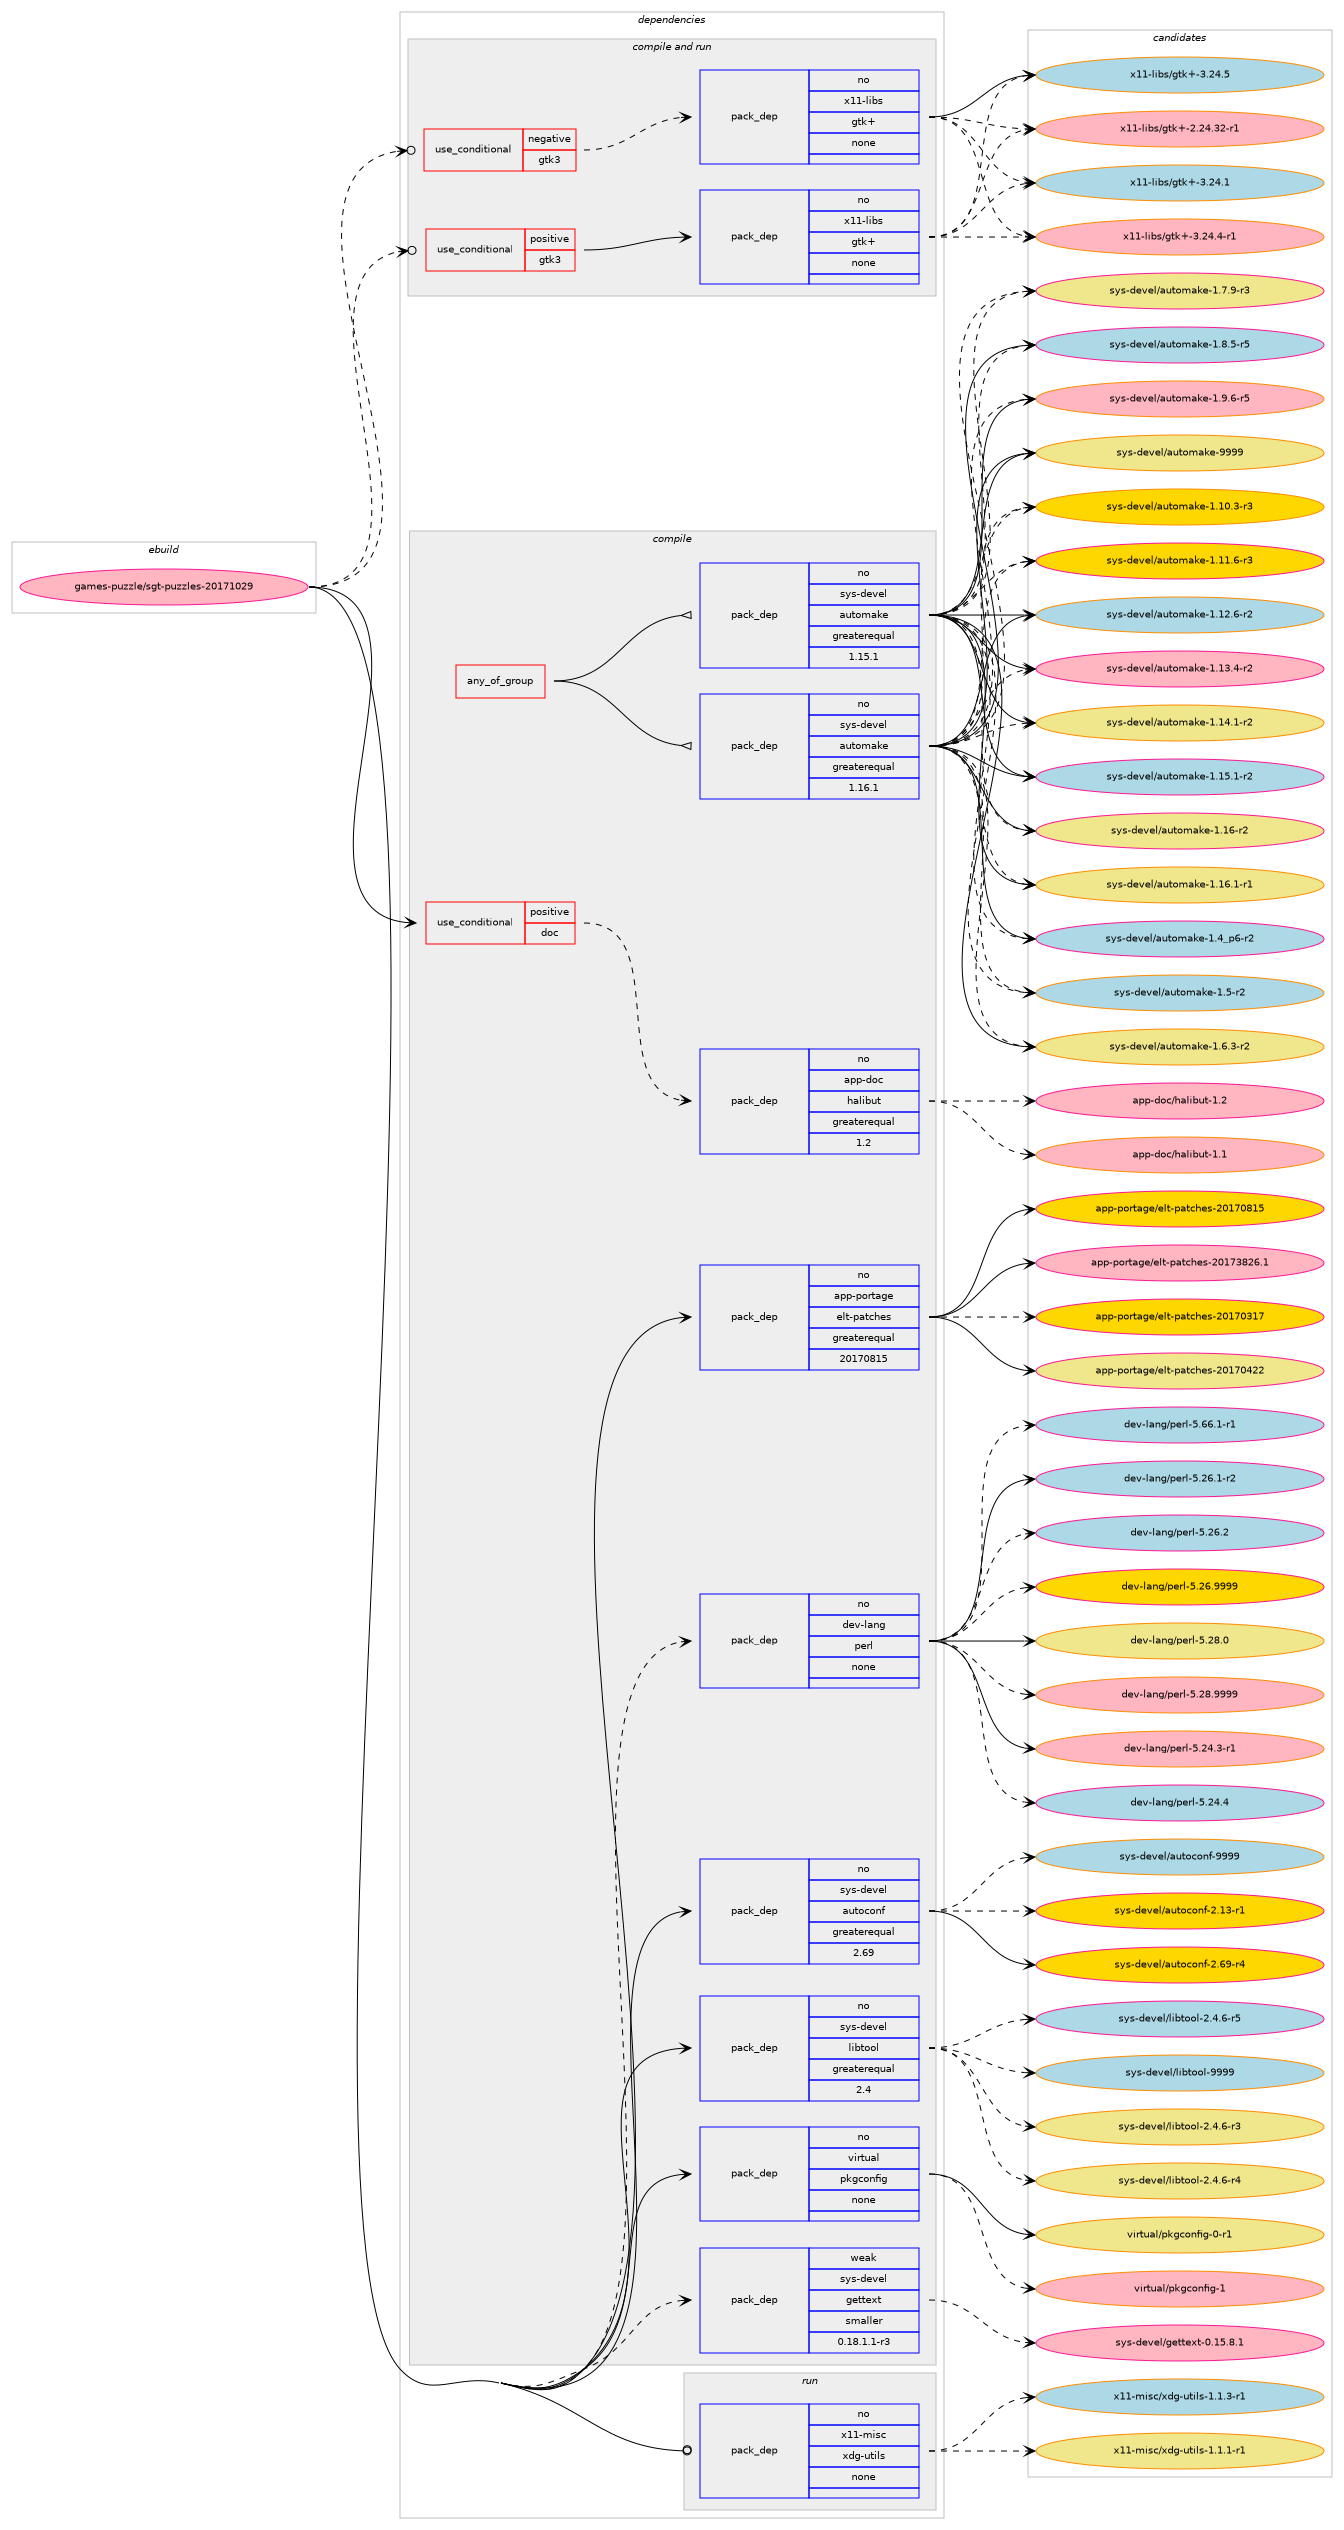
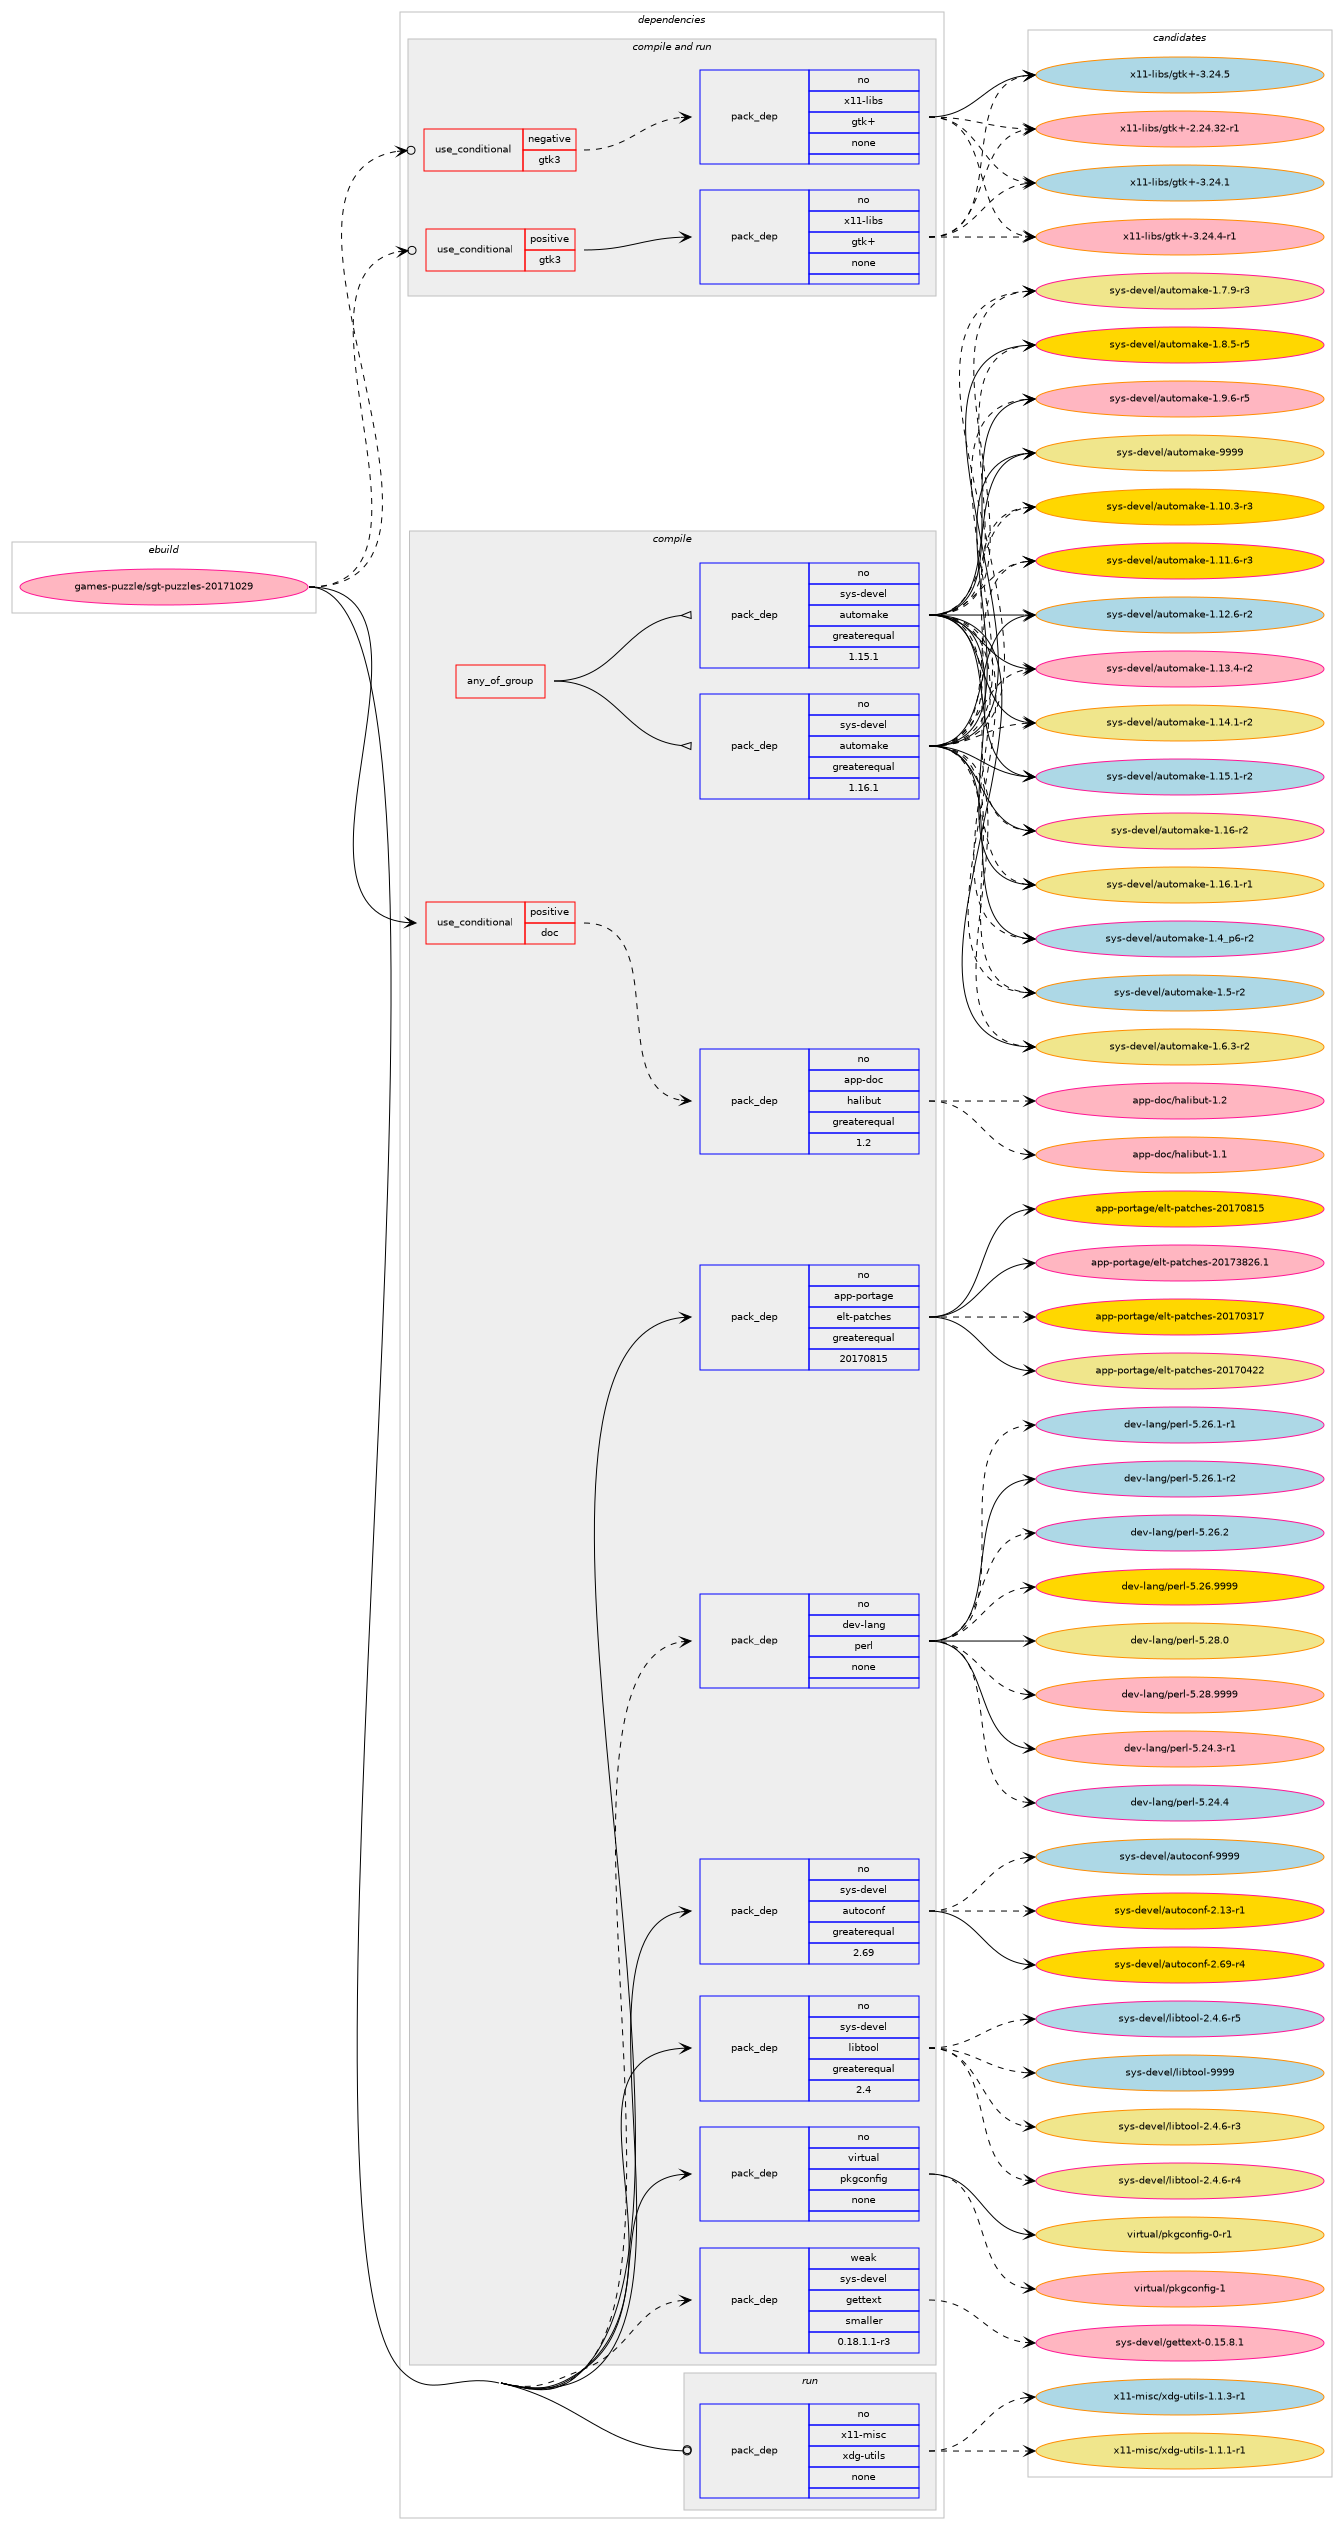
(1180, 345) -> (1180, 345)
(1180, 1425) -> (1180, 1425)
(1180, 2181) -> (1180, 2181)
